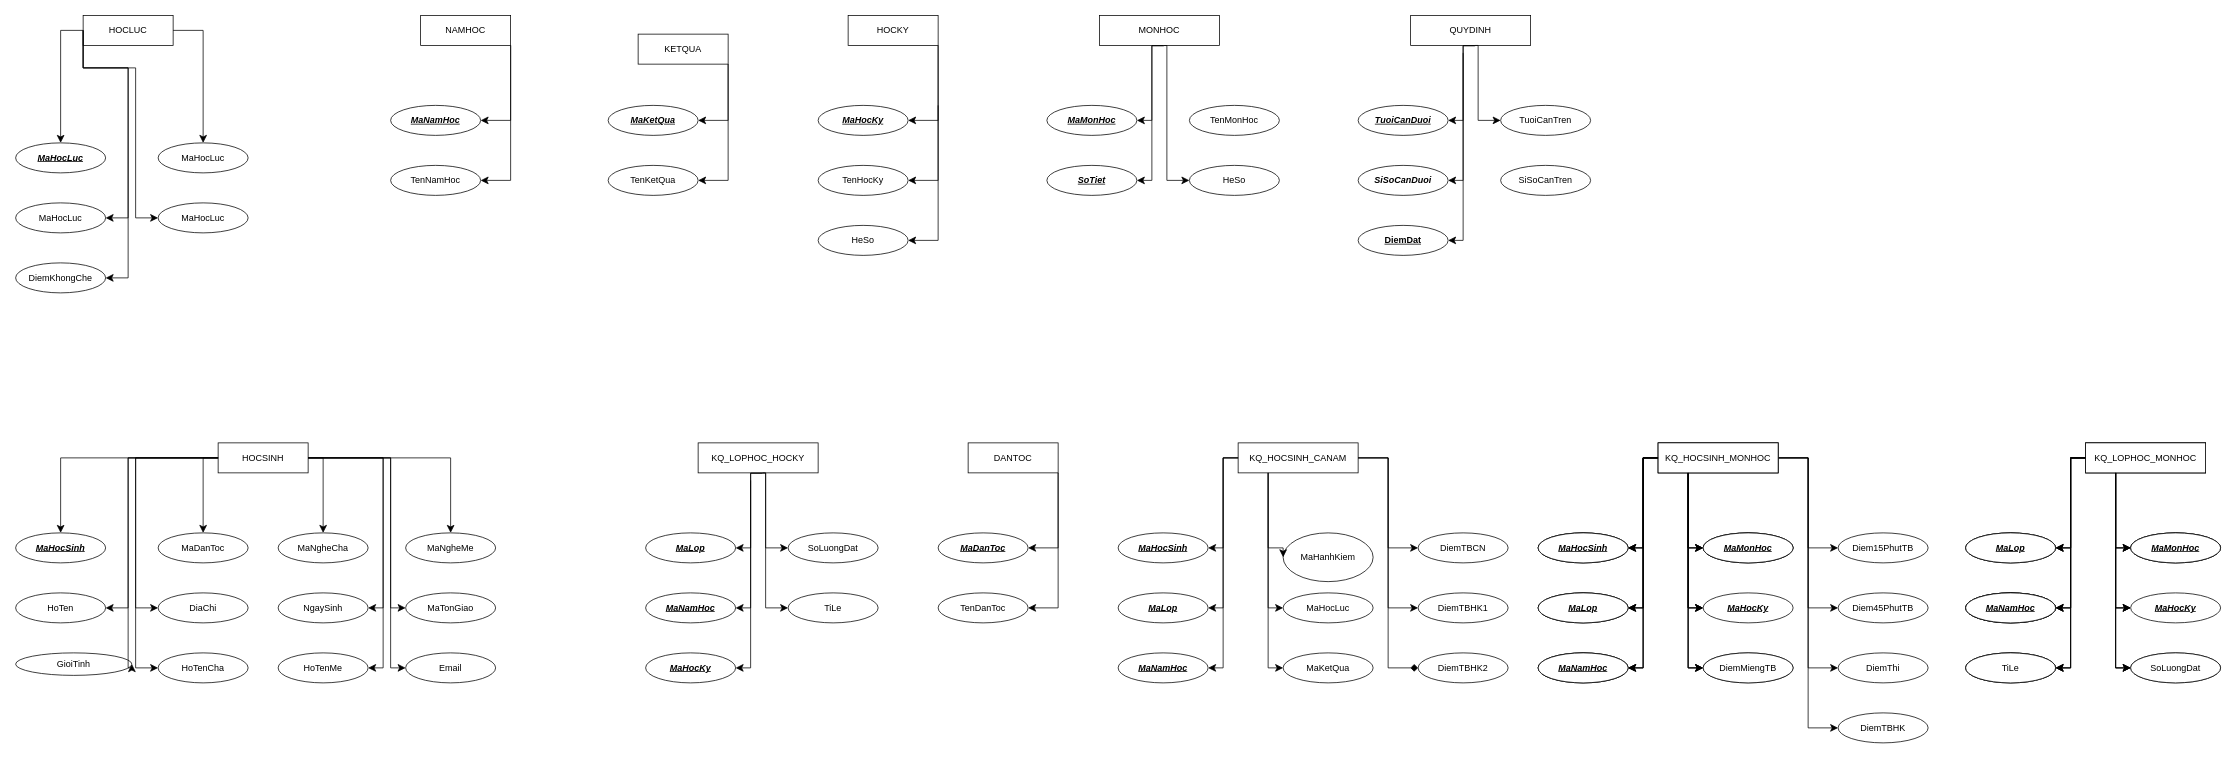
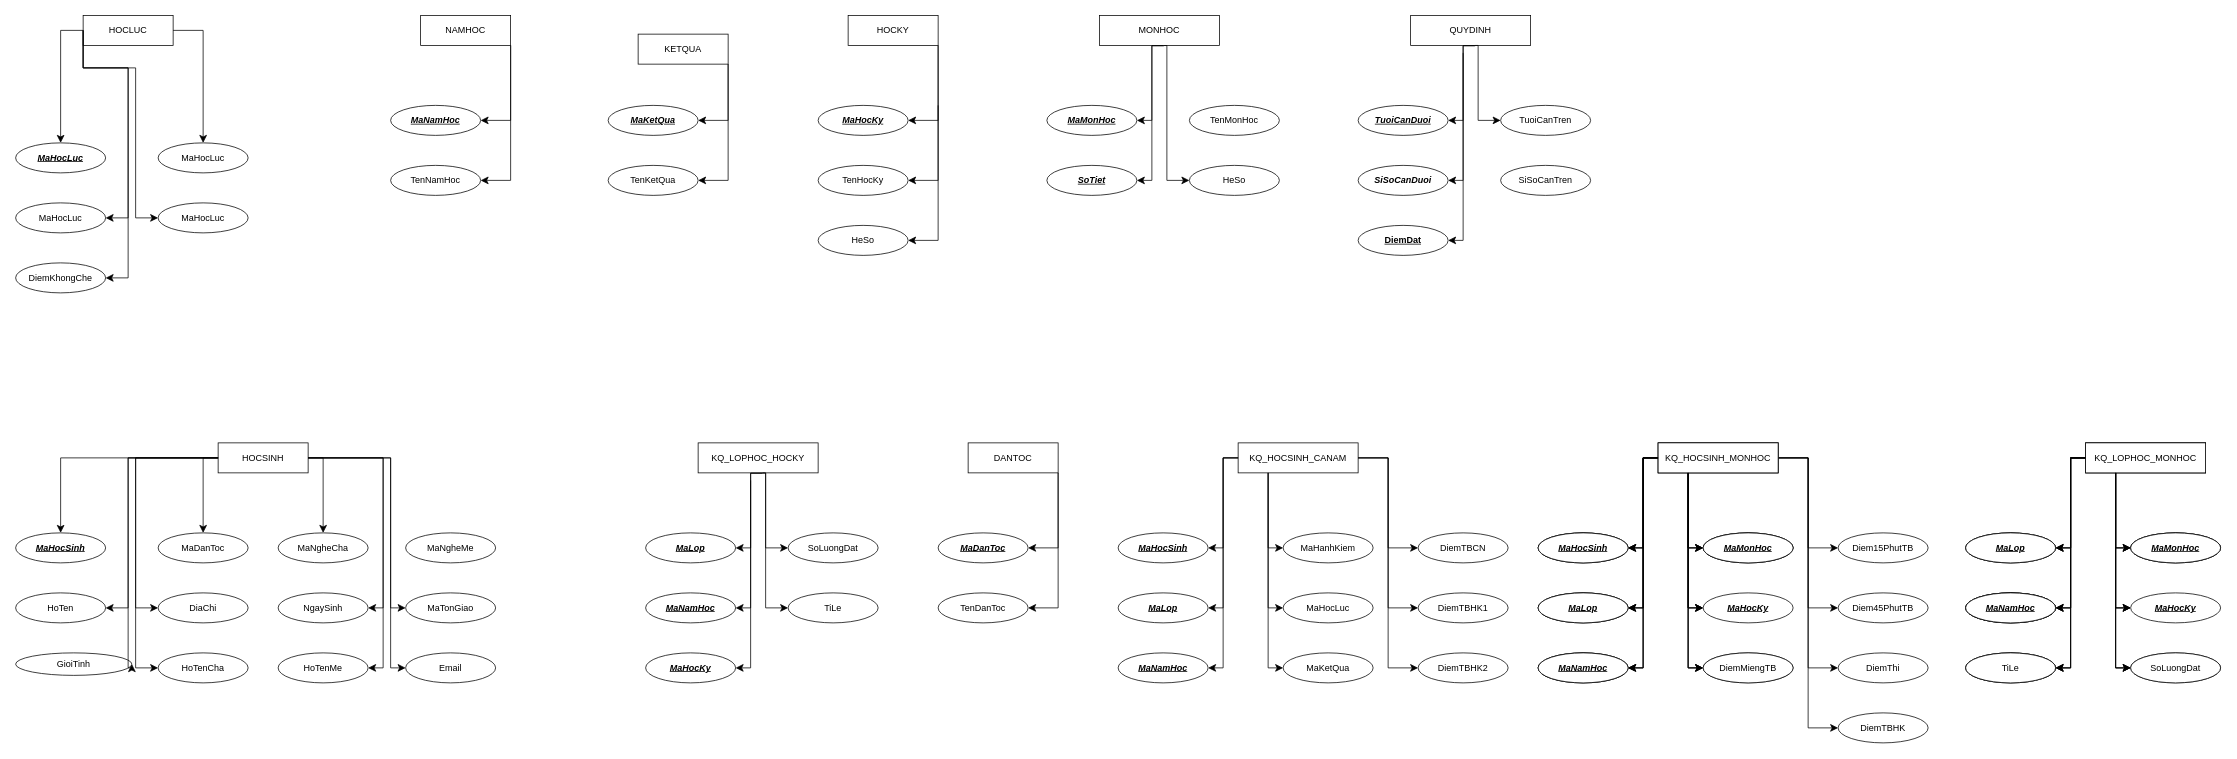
(450, 491) -> none
(1328, 557) -> (1328, 548)
(1410, 668) -> (1410, 668)
